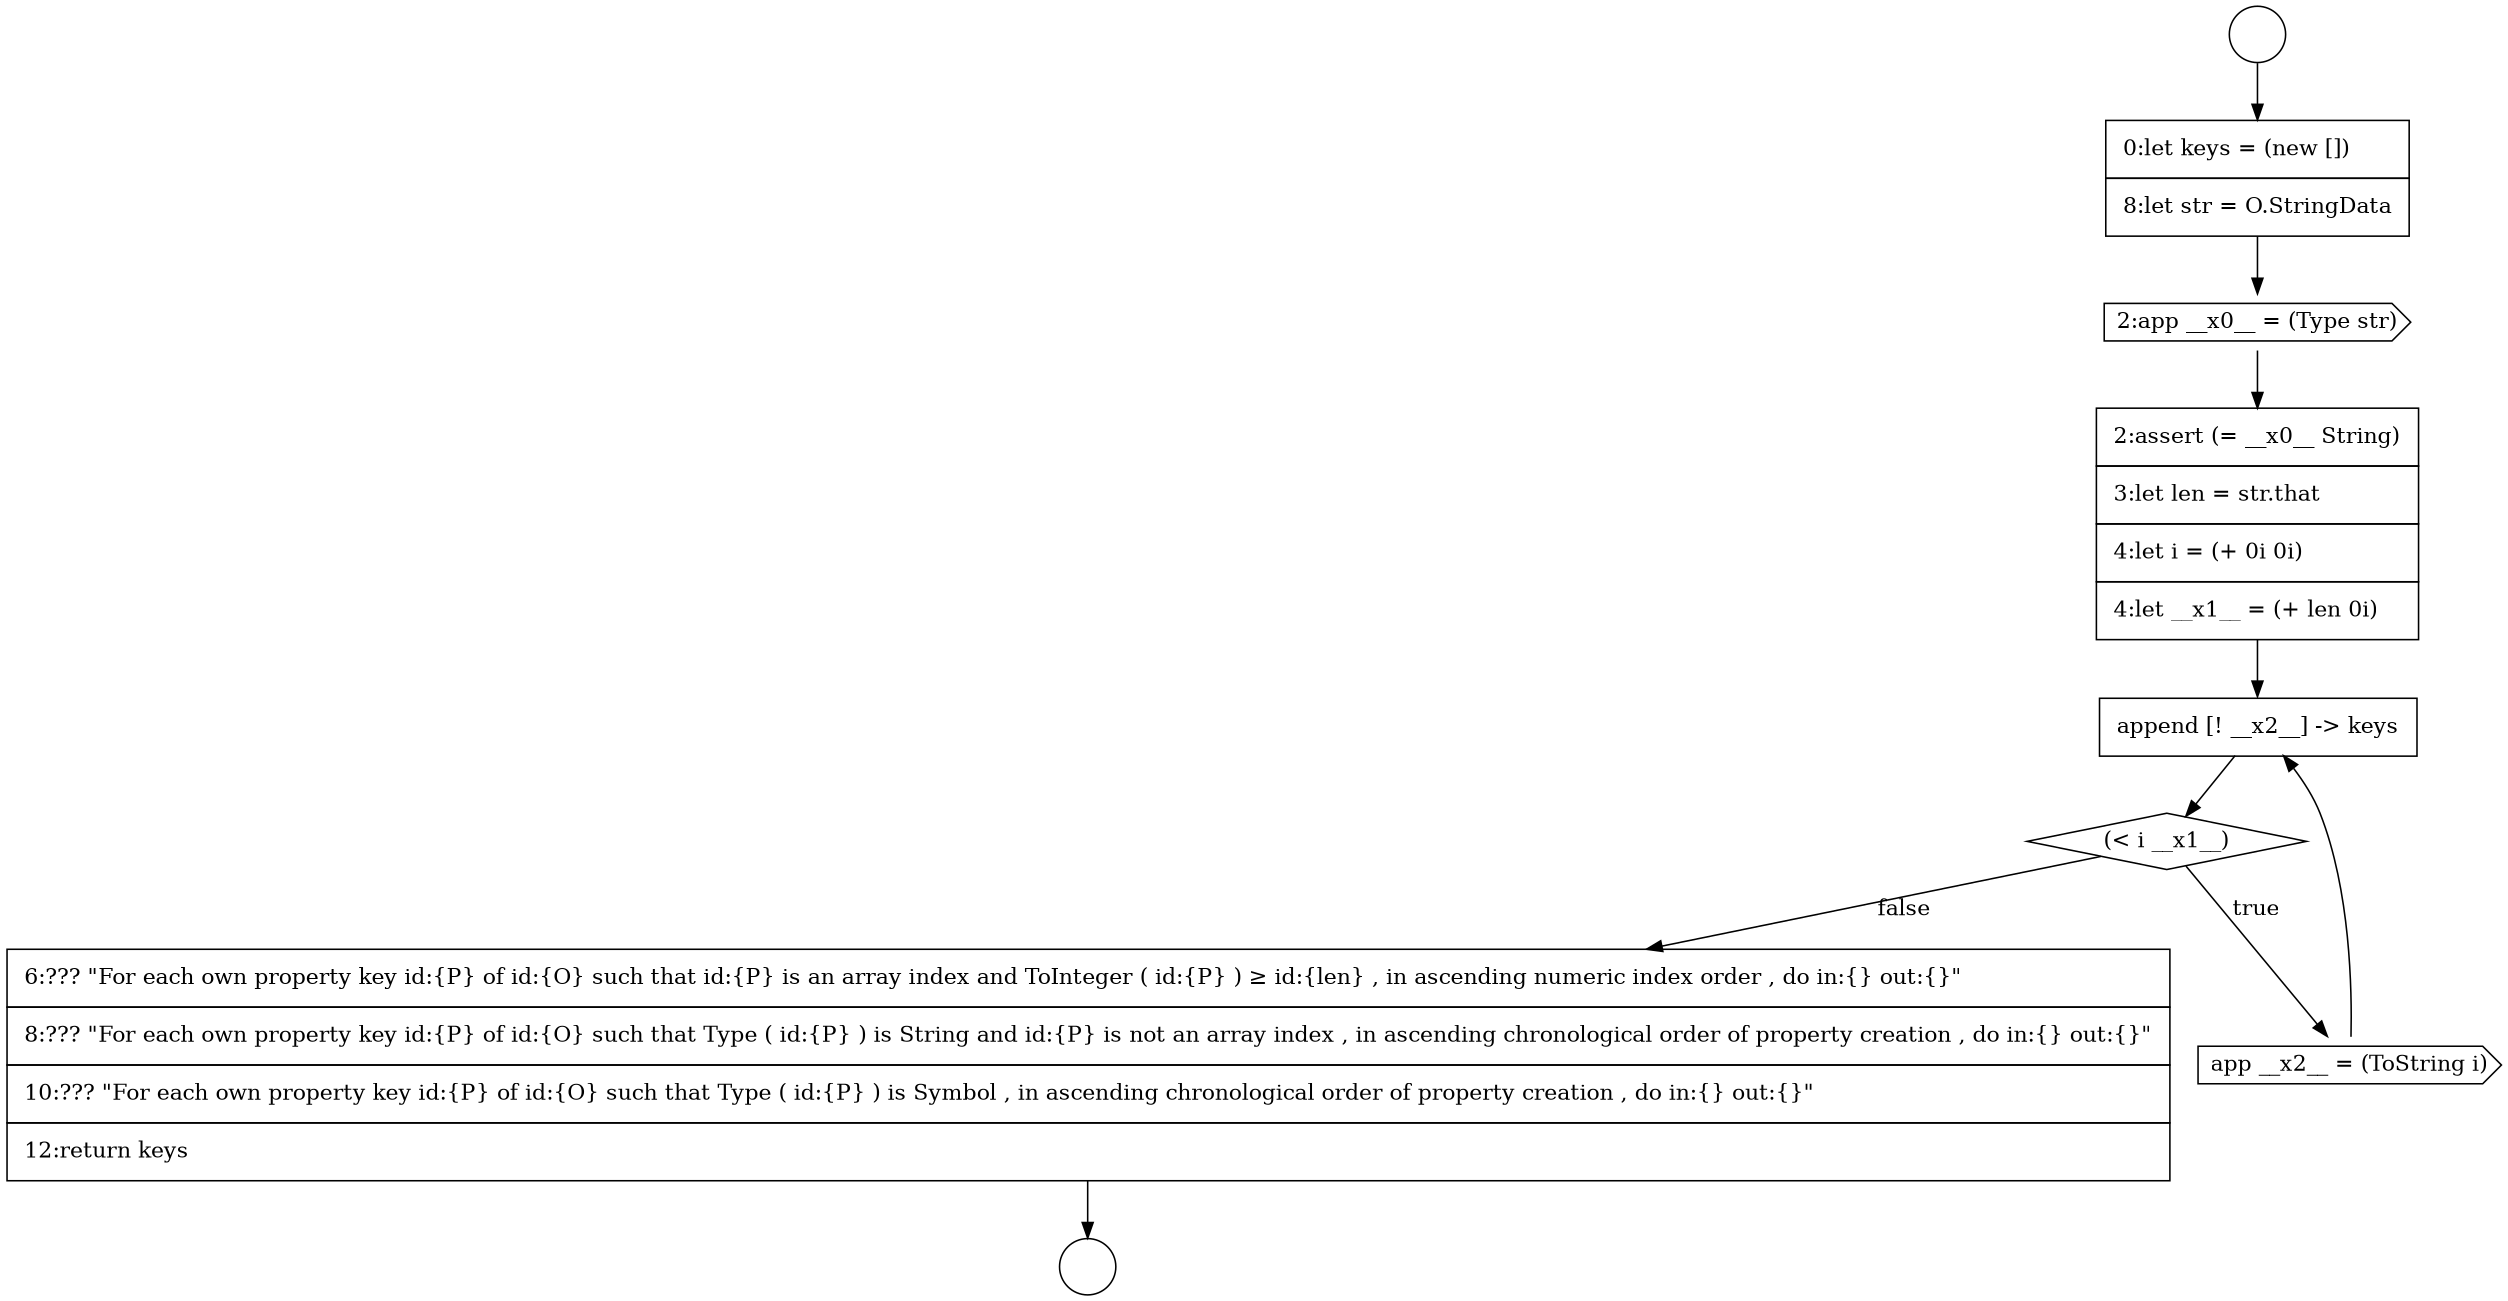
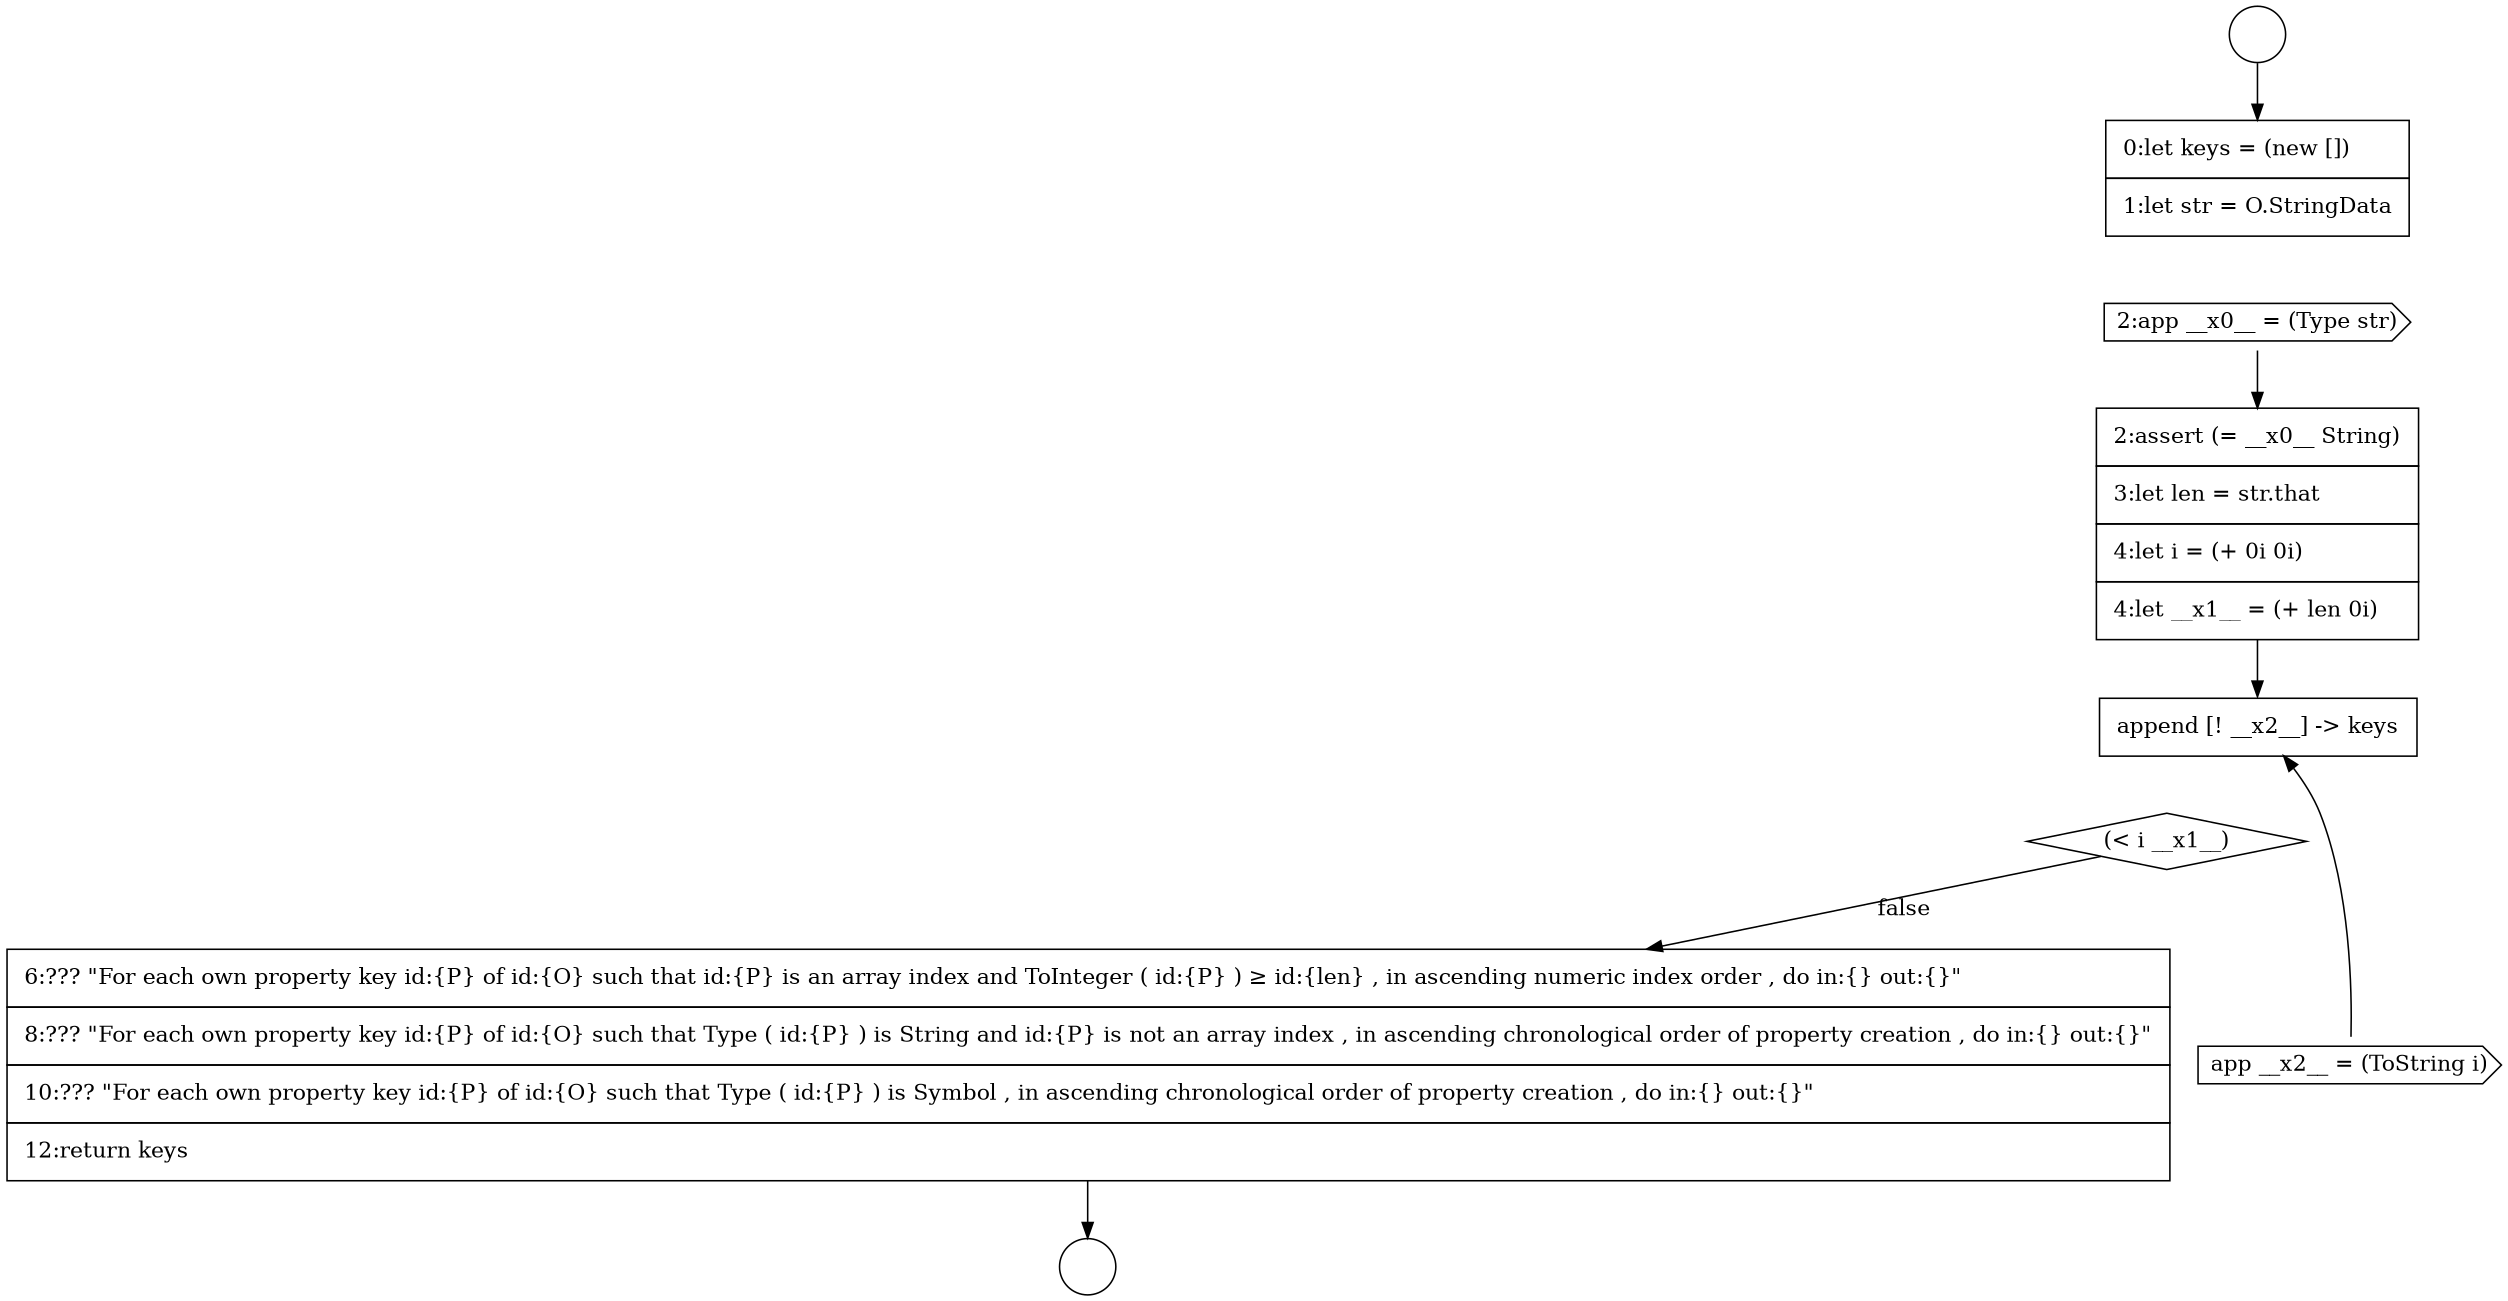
(2257, 206) -> (2257, 206)
(2257, 257) -> none
(2216, 780) -> none
(2252, 945) -> none
